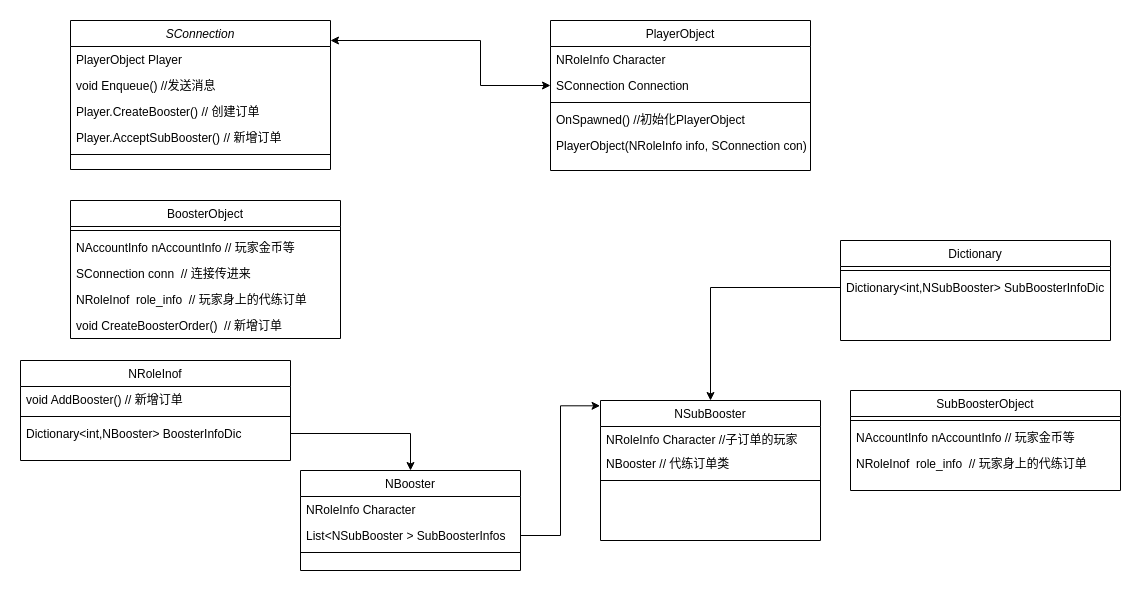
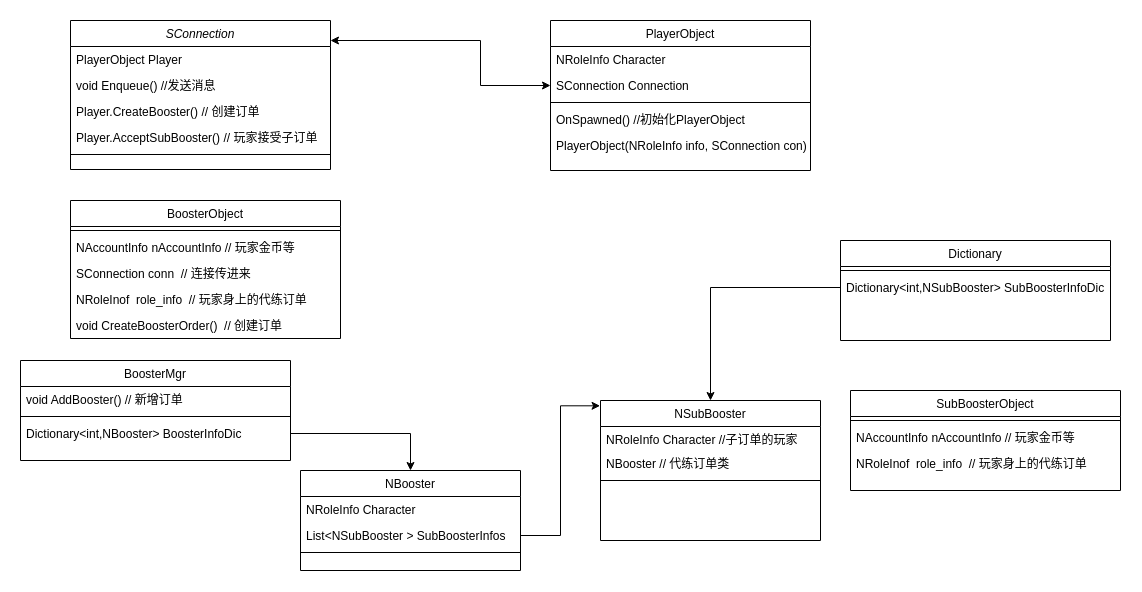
(191, 138) -> (209, 138)
(195, 326) -> (195, 326)
(155, 374) -> (155, 374)
